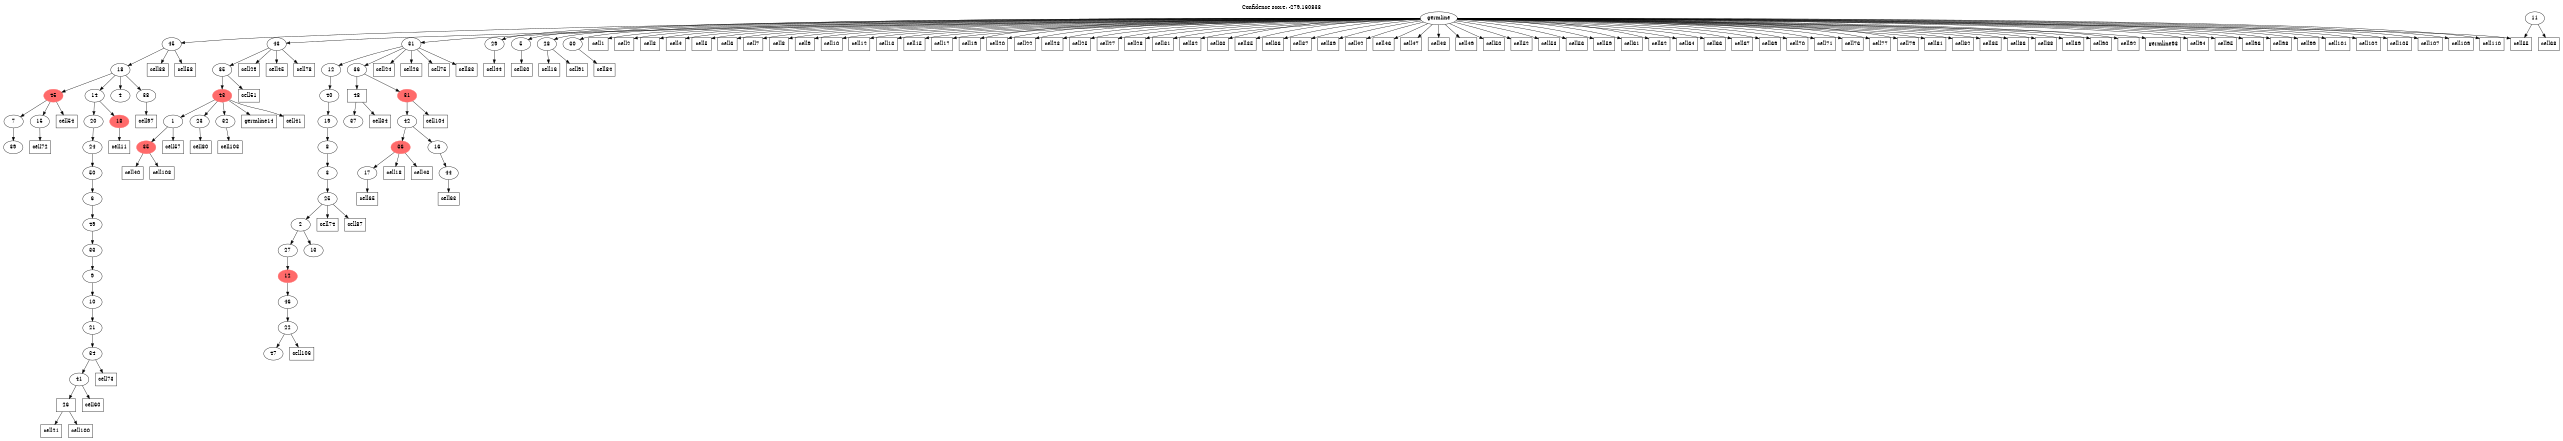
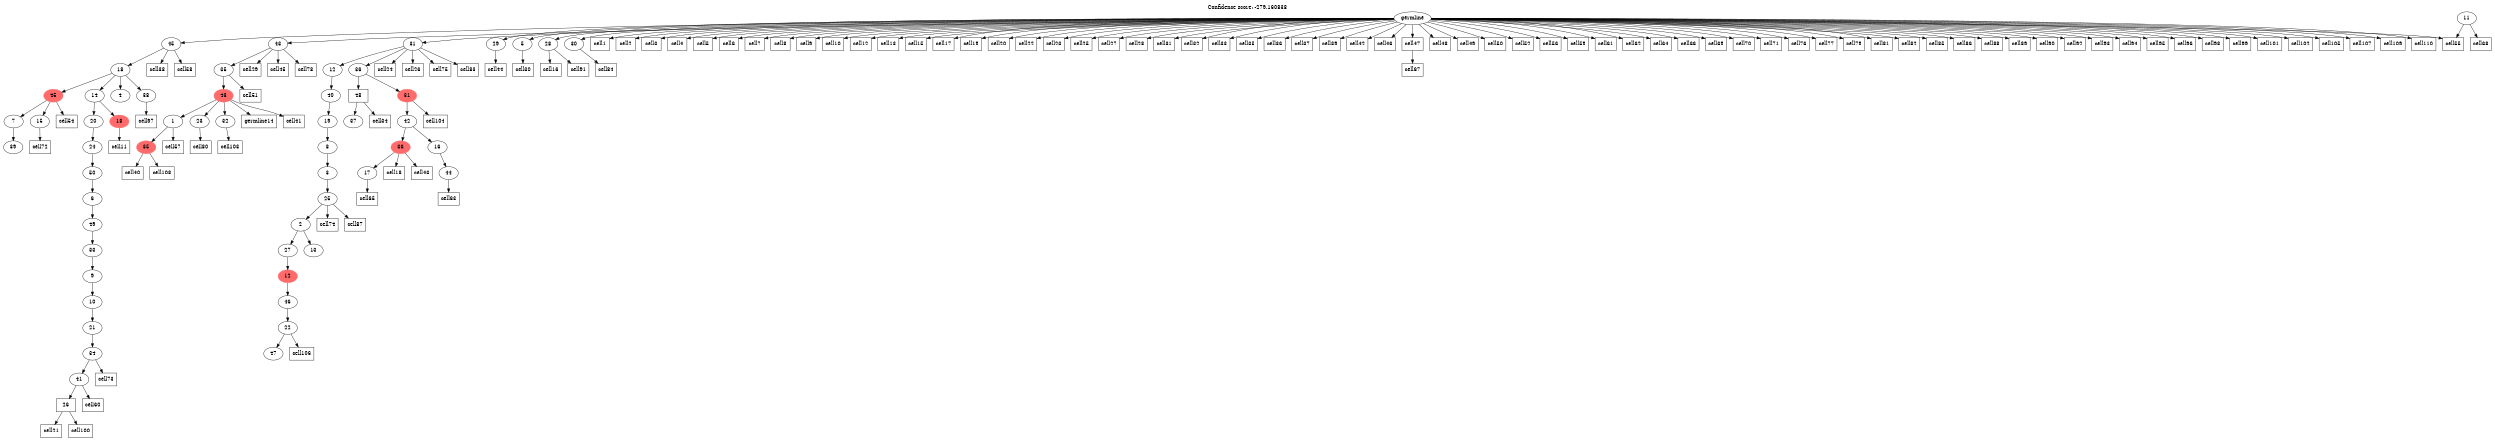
(1593, 24) -> (1413, 55)
(1549, 44) -> none
(2163, 44) -> (2102, 44)
